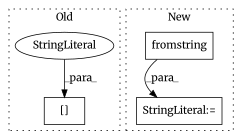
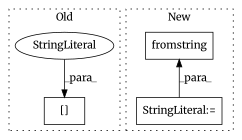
(146, 75) -> (179, 82)
